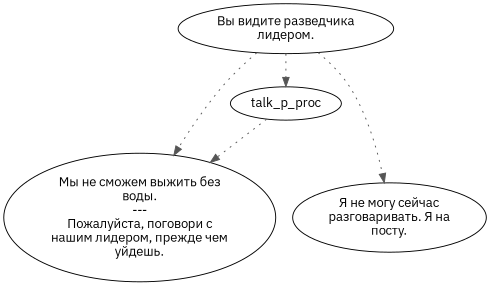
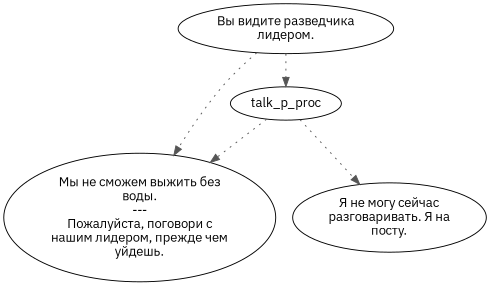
(361, 107) -> (327, 149)
